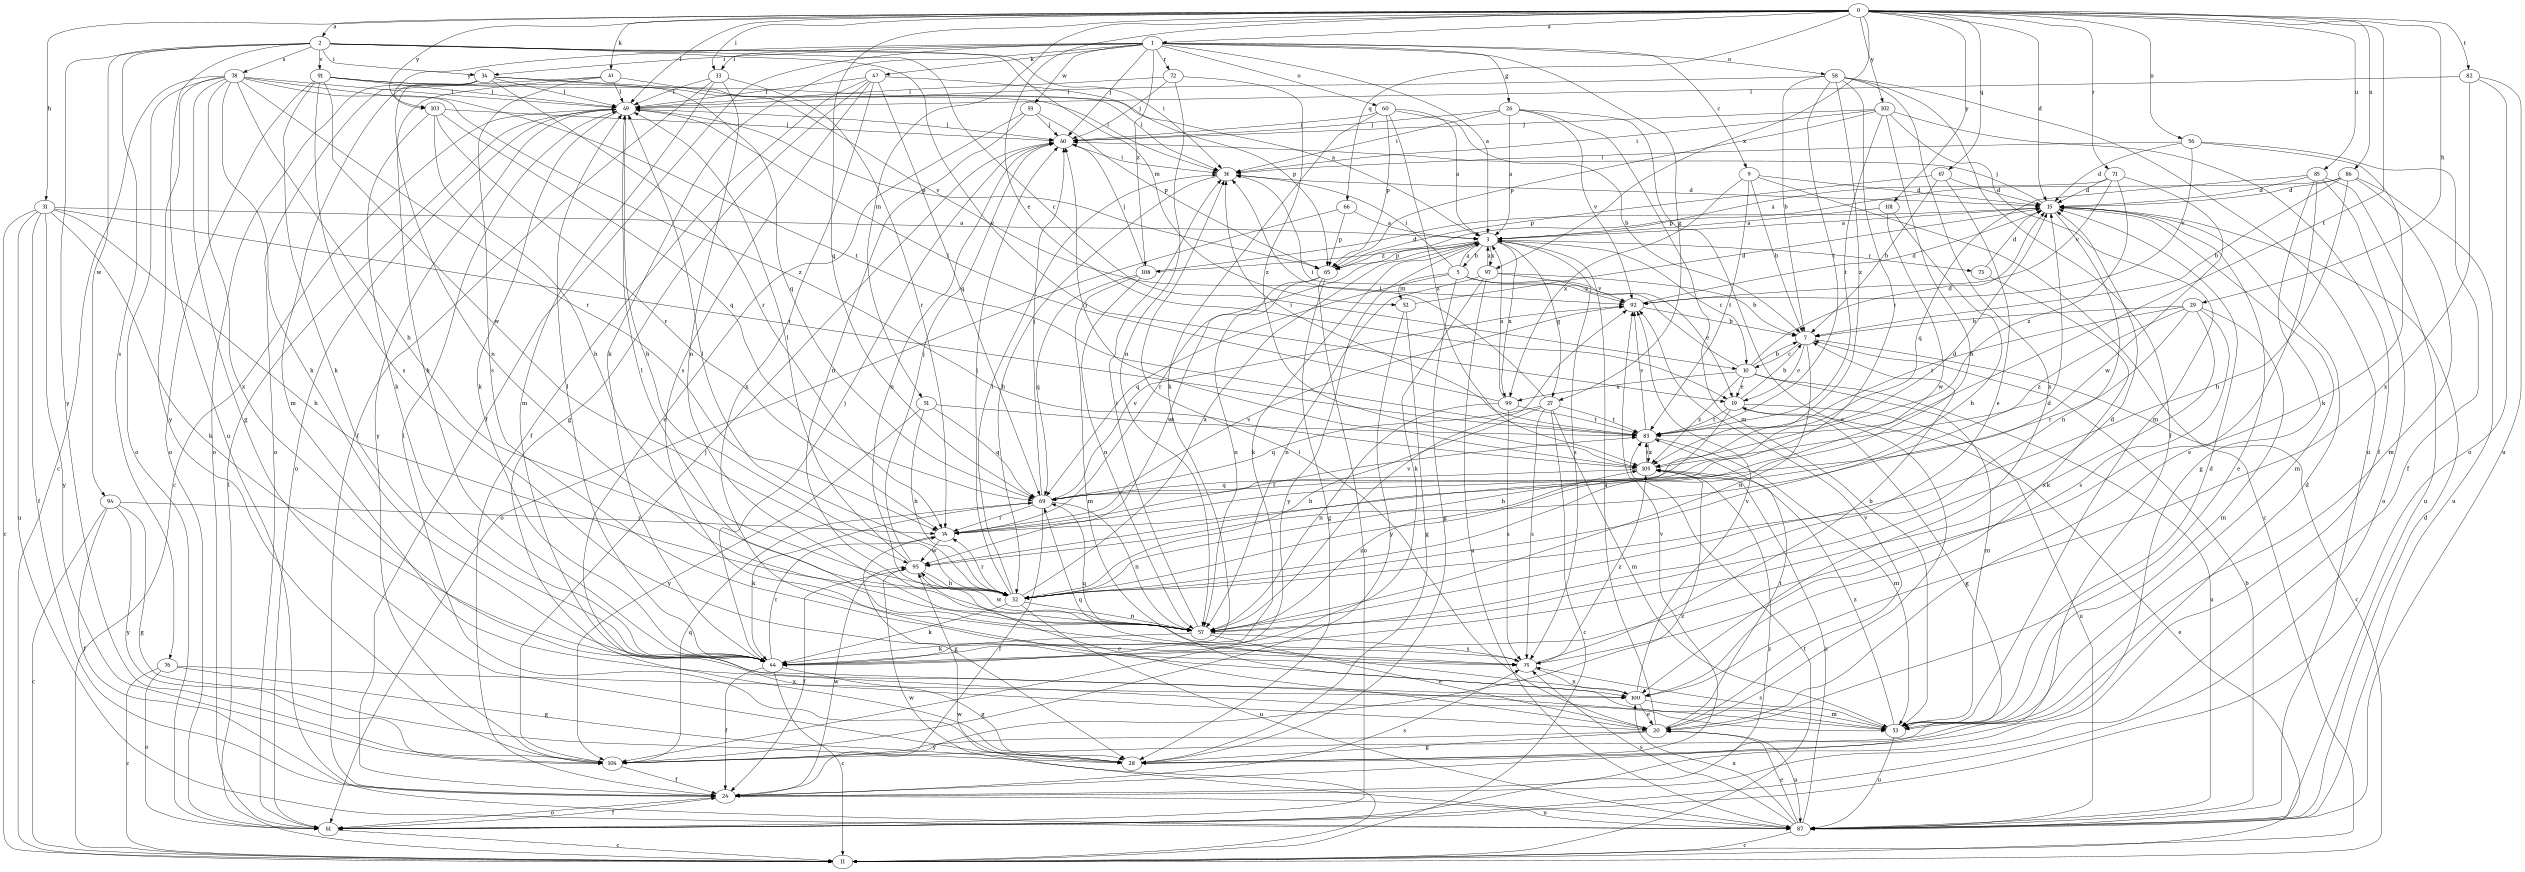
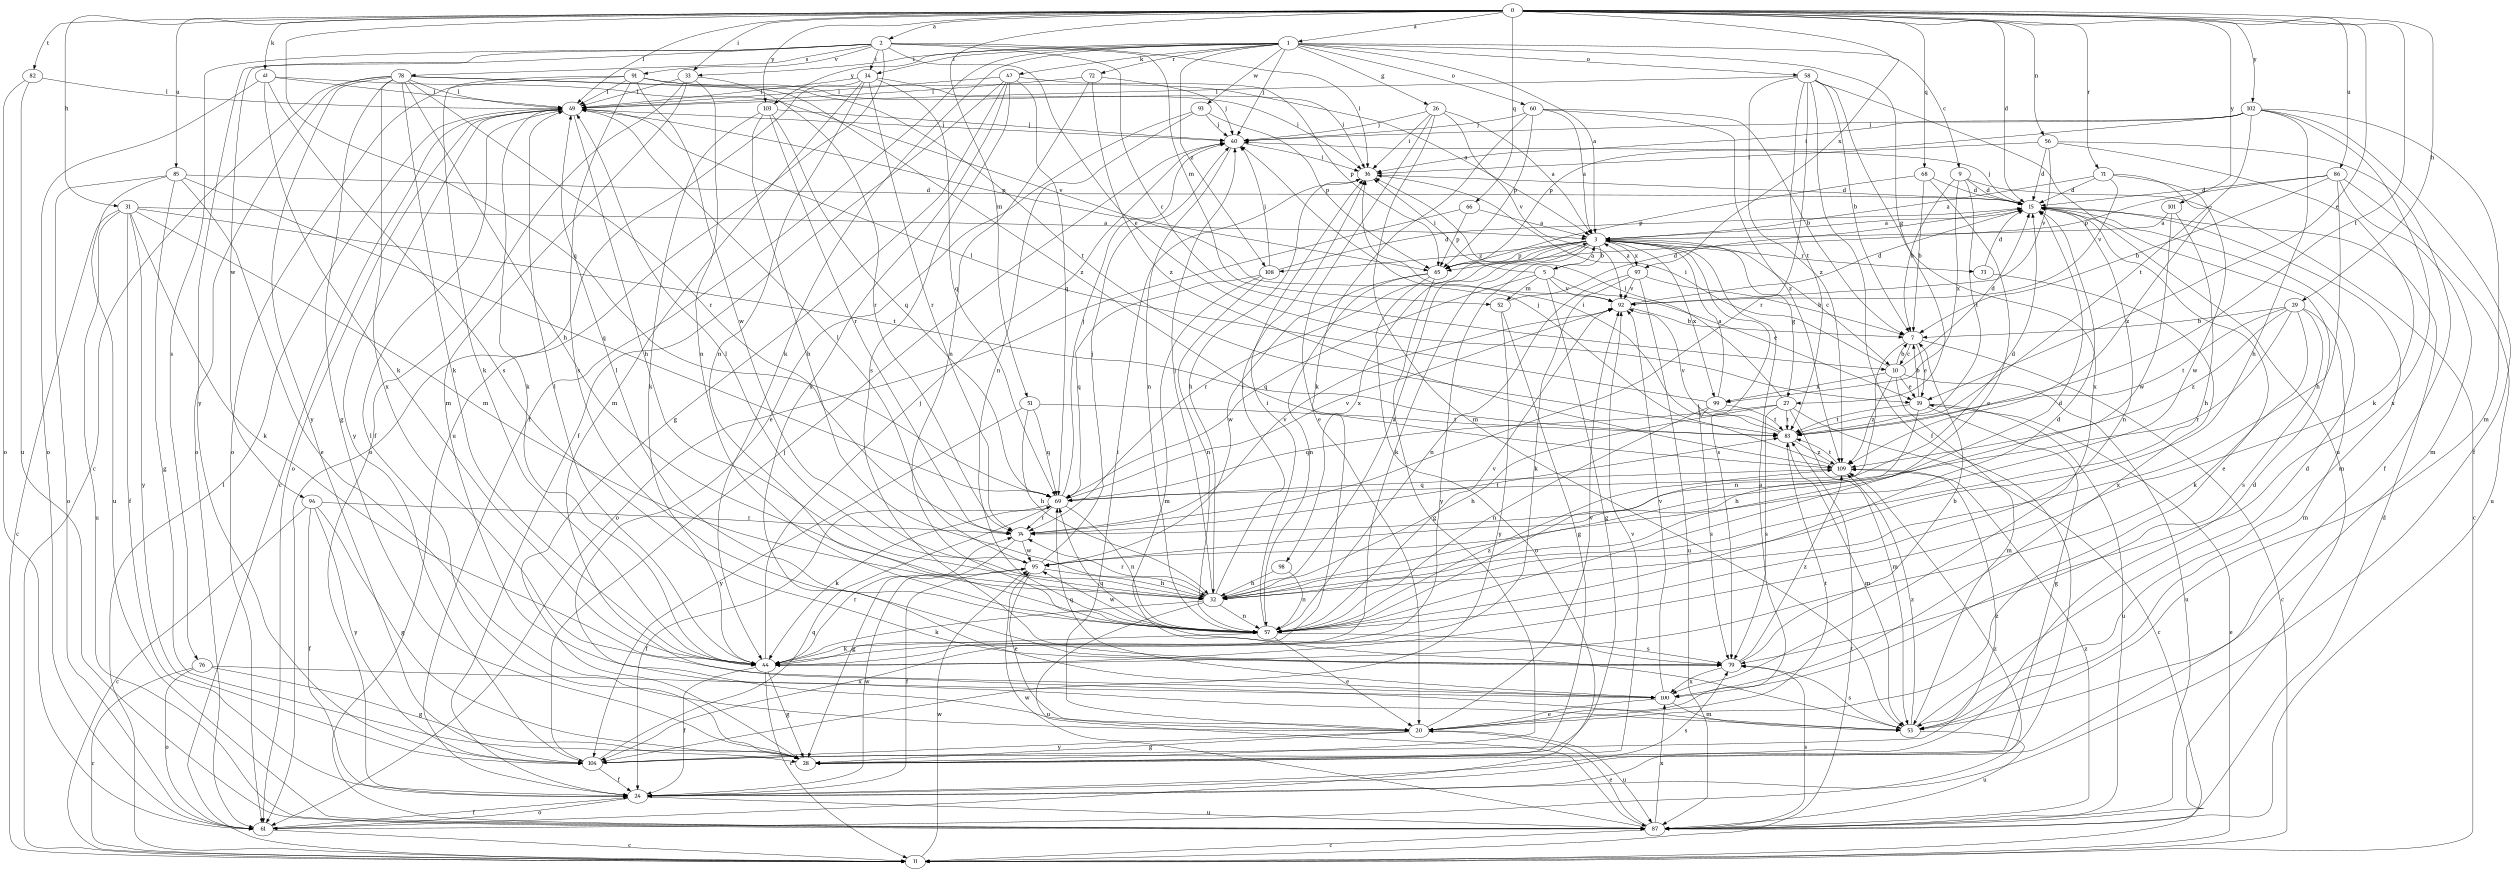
(1941, 174) -> (1924, 174)
(316, 403) -> (486, 403)
(2207, 490) -> (2230, 515)
none -> (1282, 567)
(2253, 686) -> none
